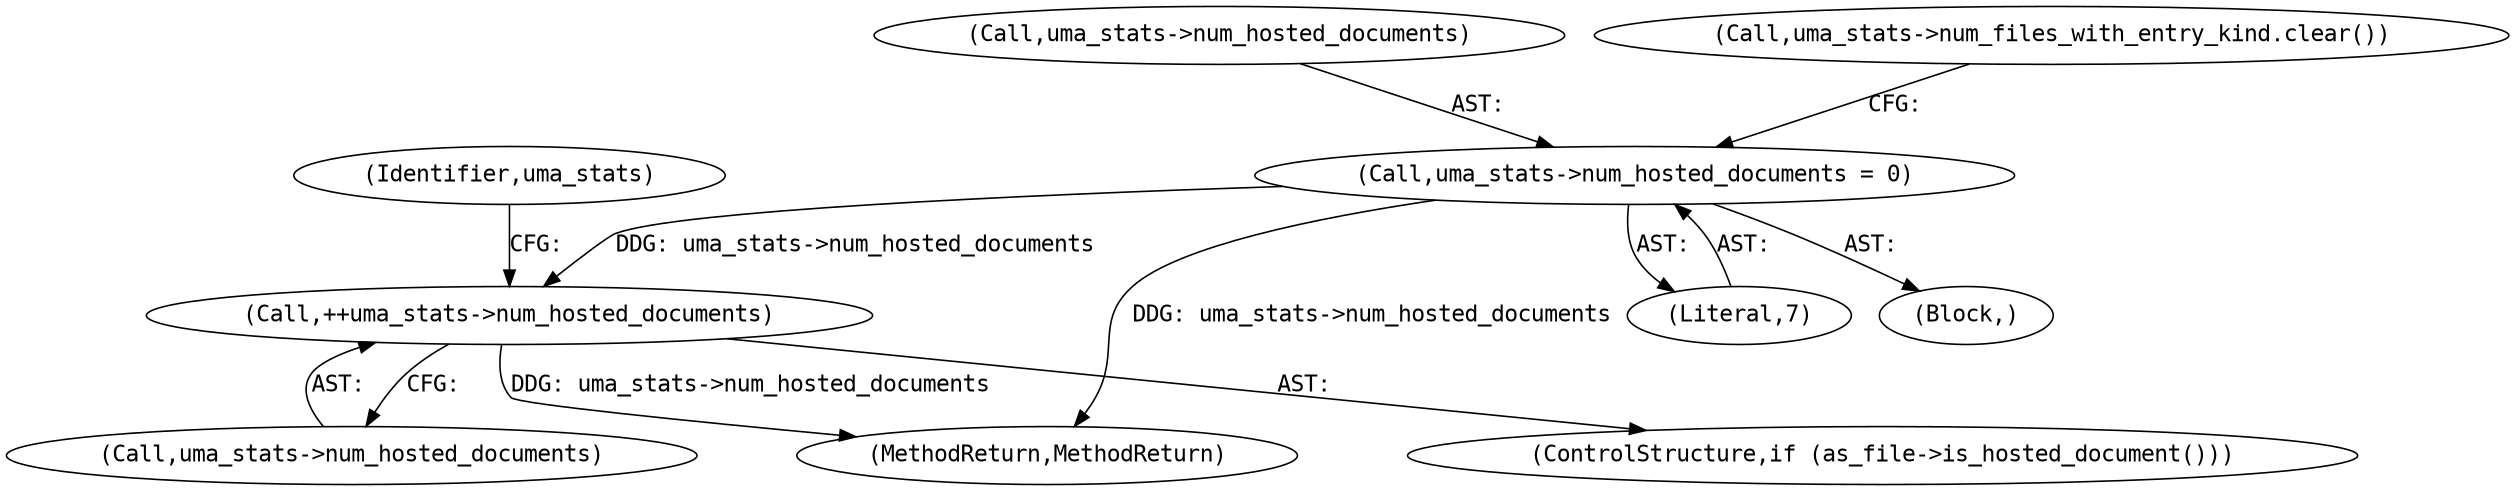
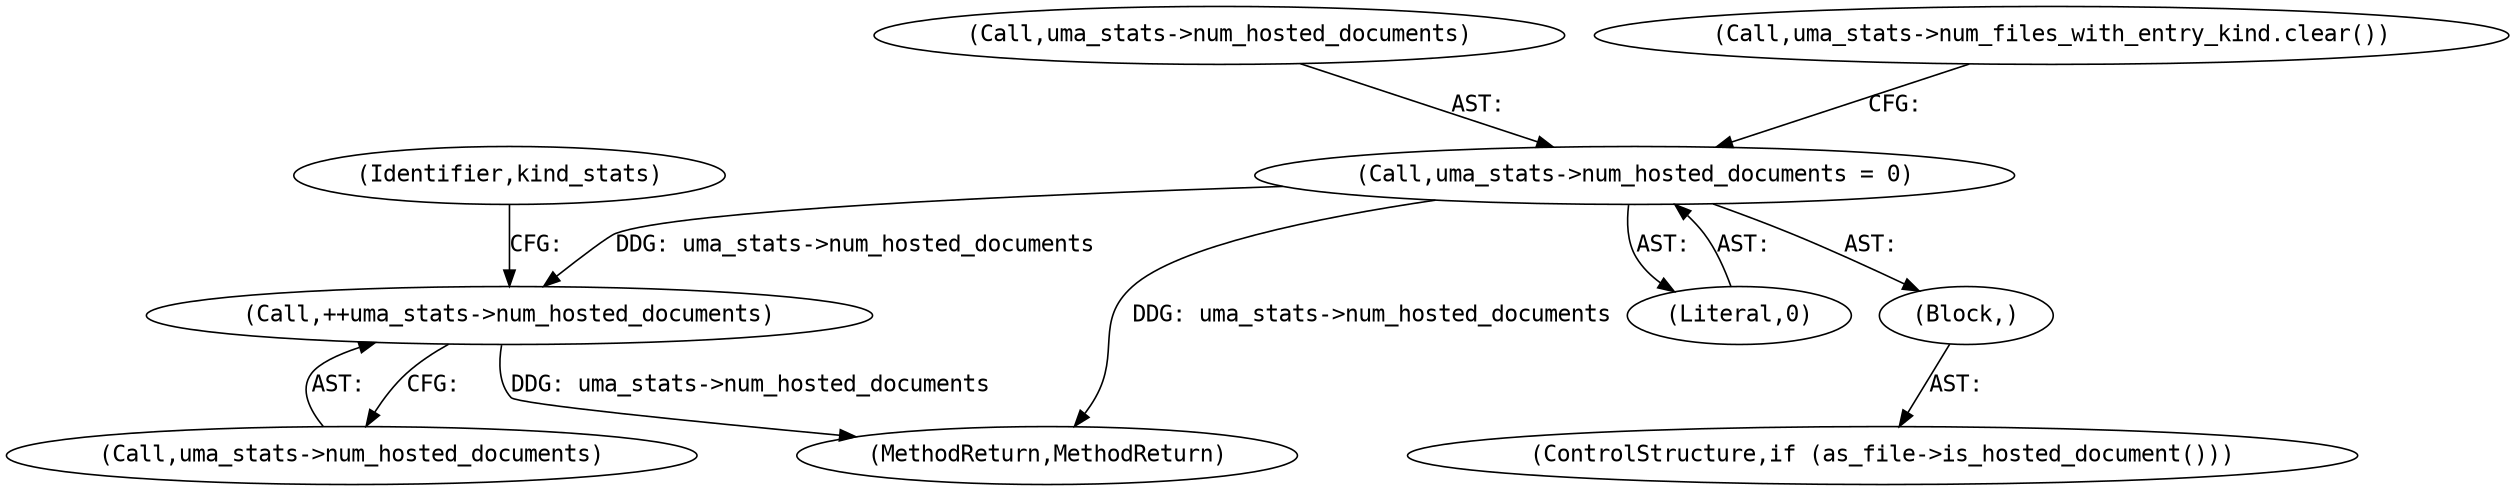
(509, 175) -> (509, 175)
(1739, 316) -> (1739, 316)
(1178, 384) -> (1929, 378)
